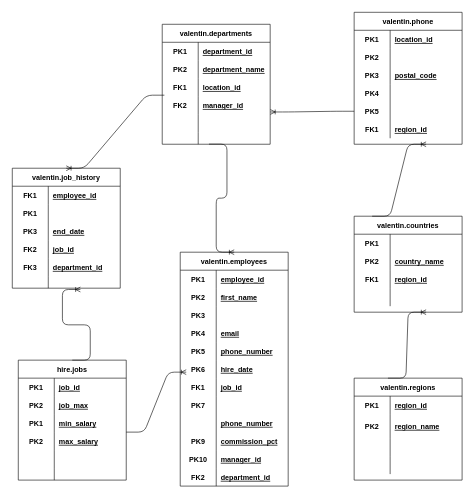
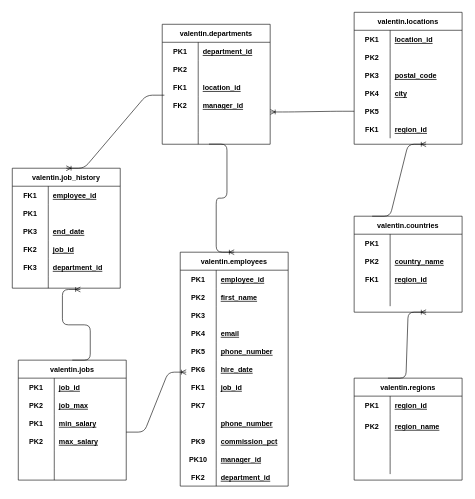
(408, 22) -> (408, 22)
(234, 69) -> none
none -> (426, 93)
(72, 370) -> (72, 370)
